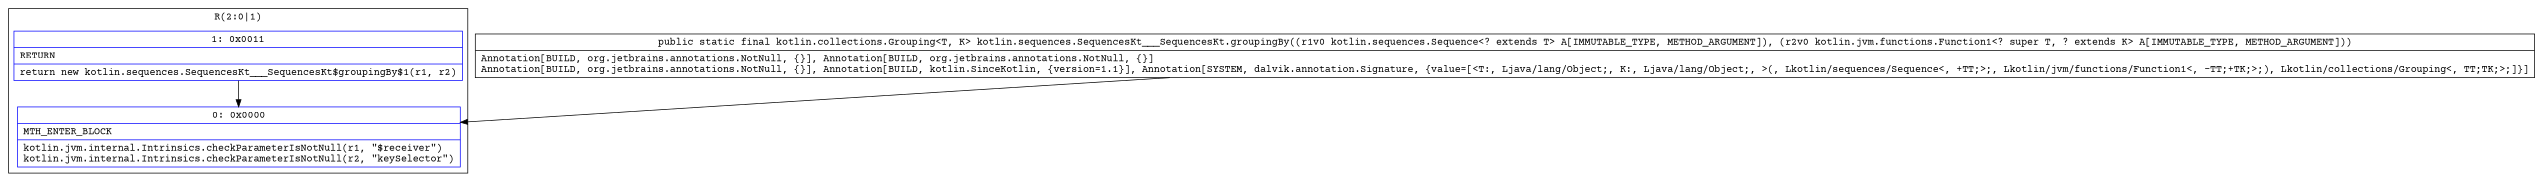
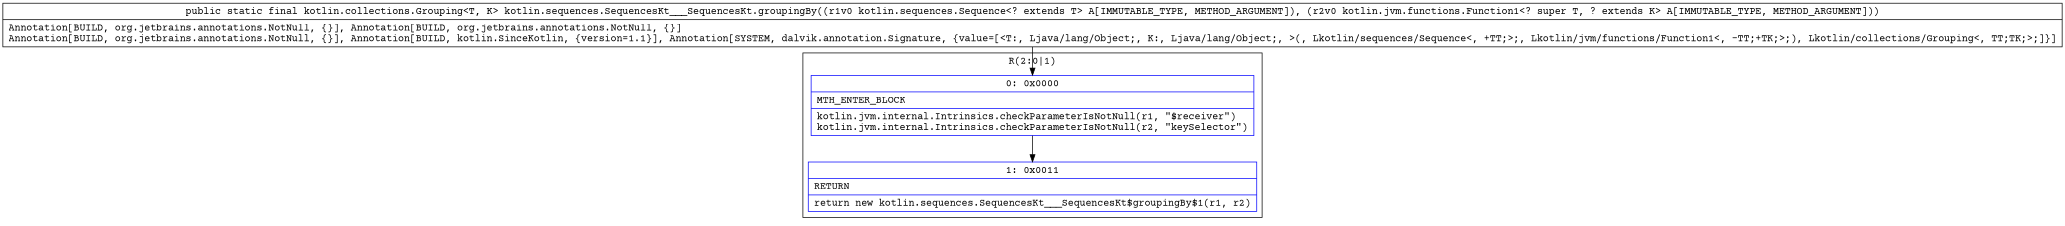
(238, 90) -> (1033, 145)
